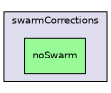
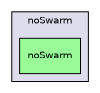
(55, 21) -> (50, 21)
